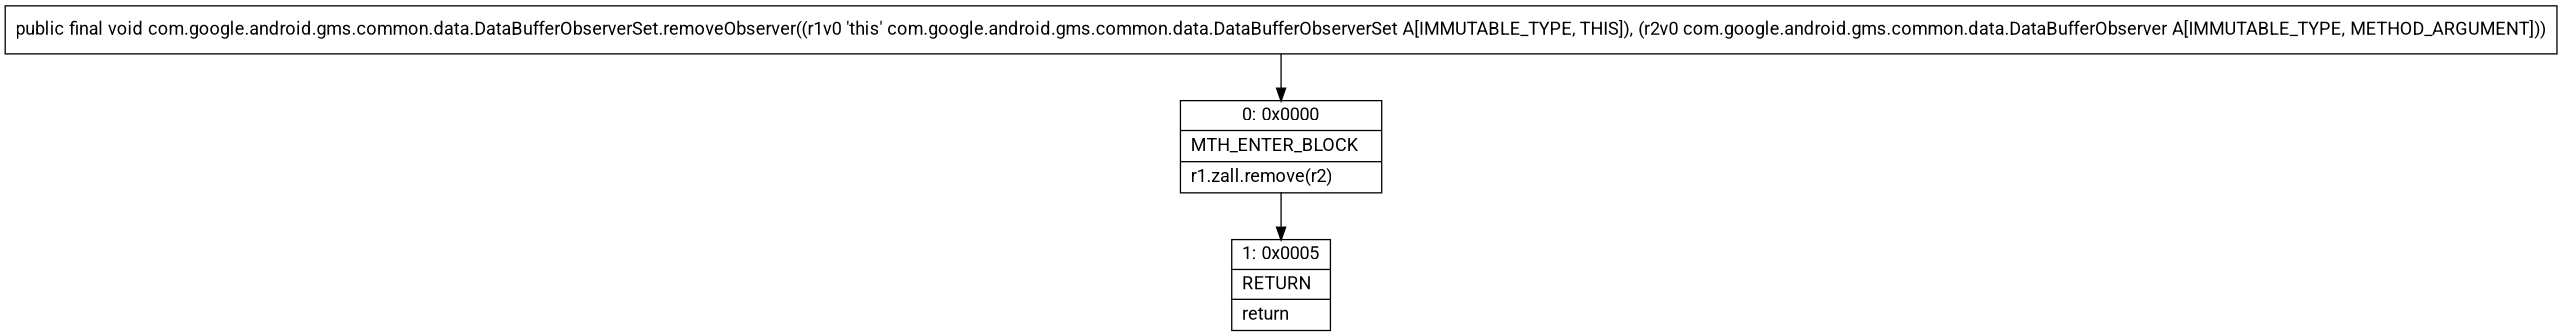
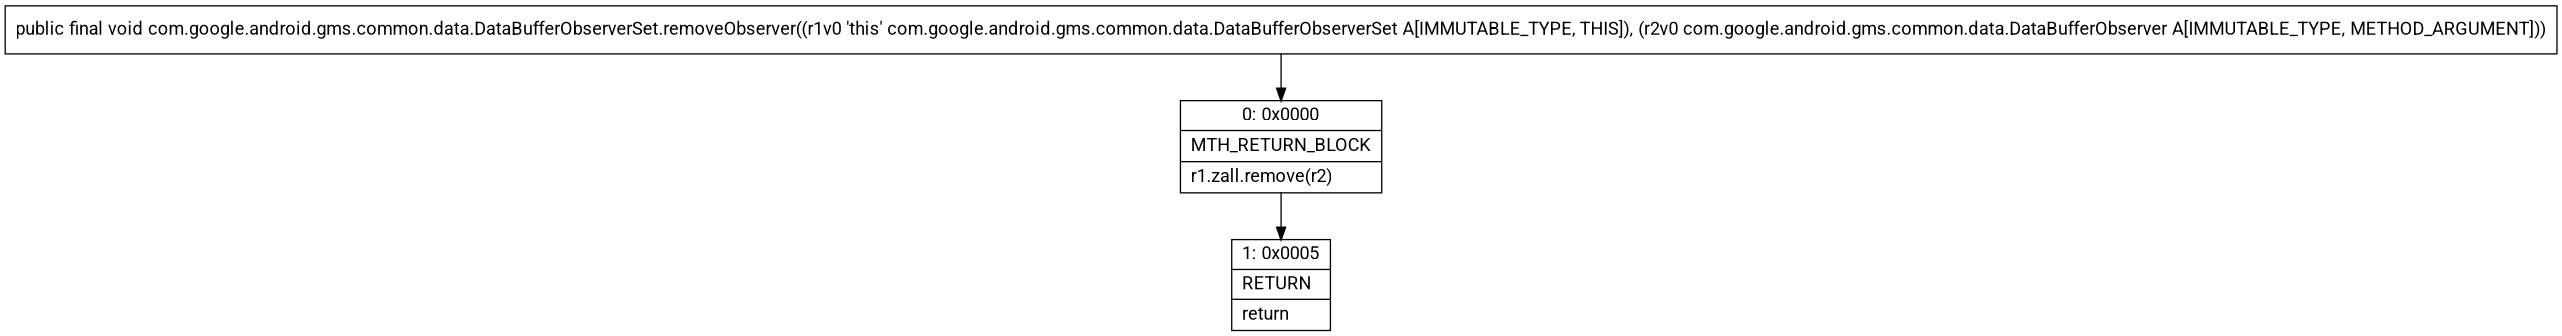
(1275, 145) -> (1281, 145)
